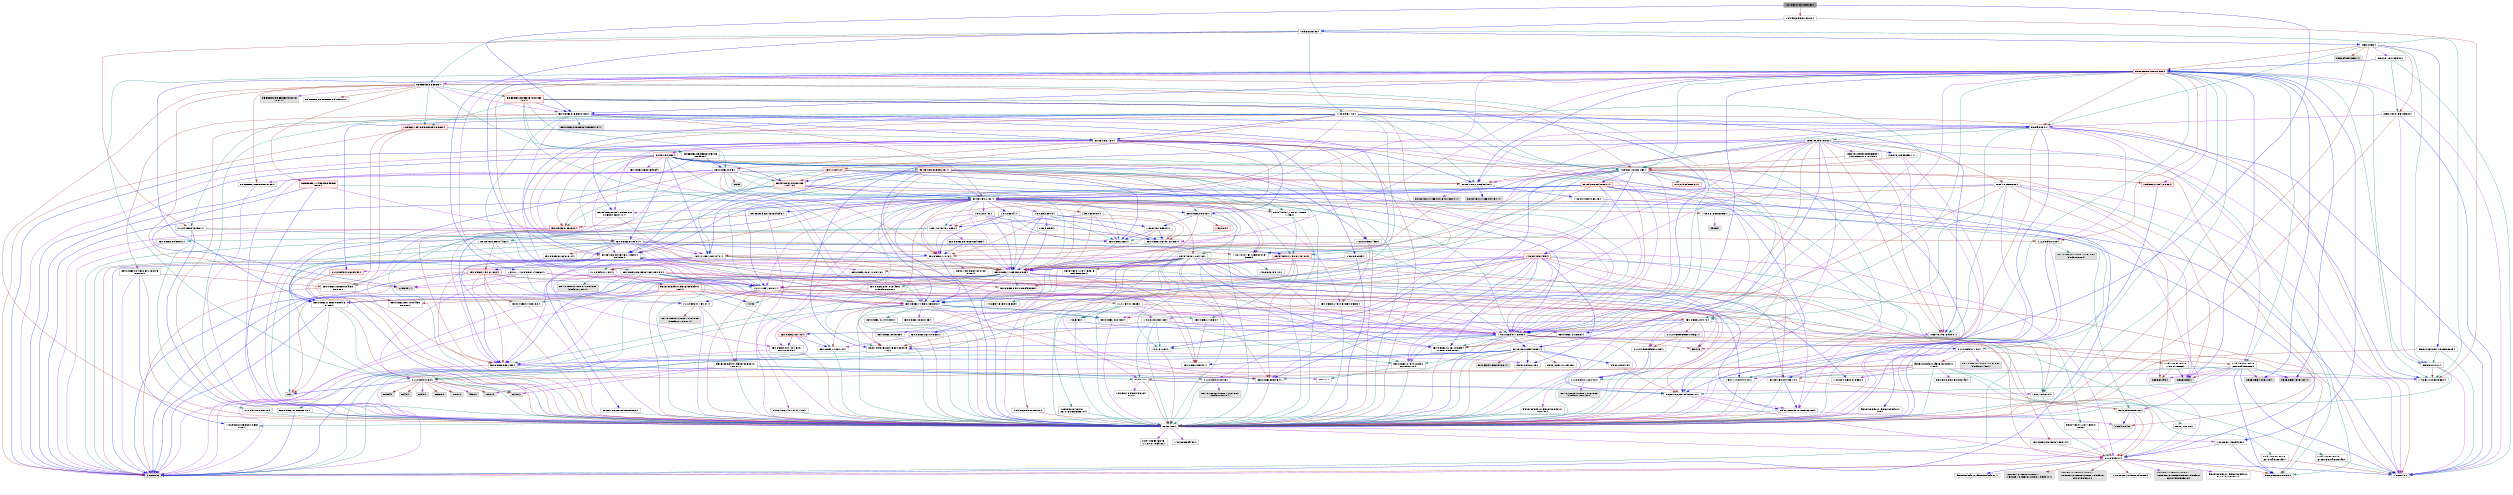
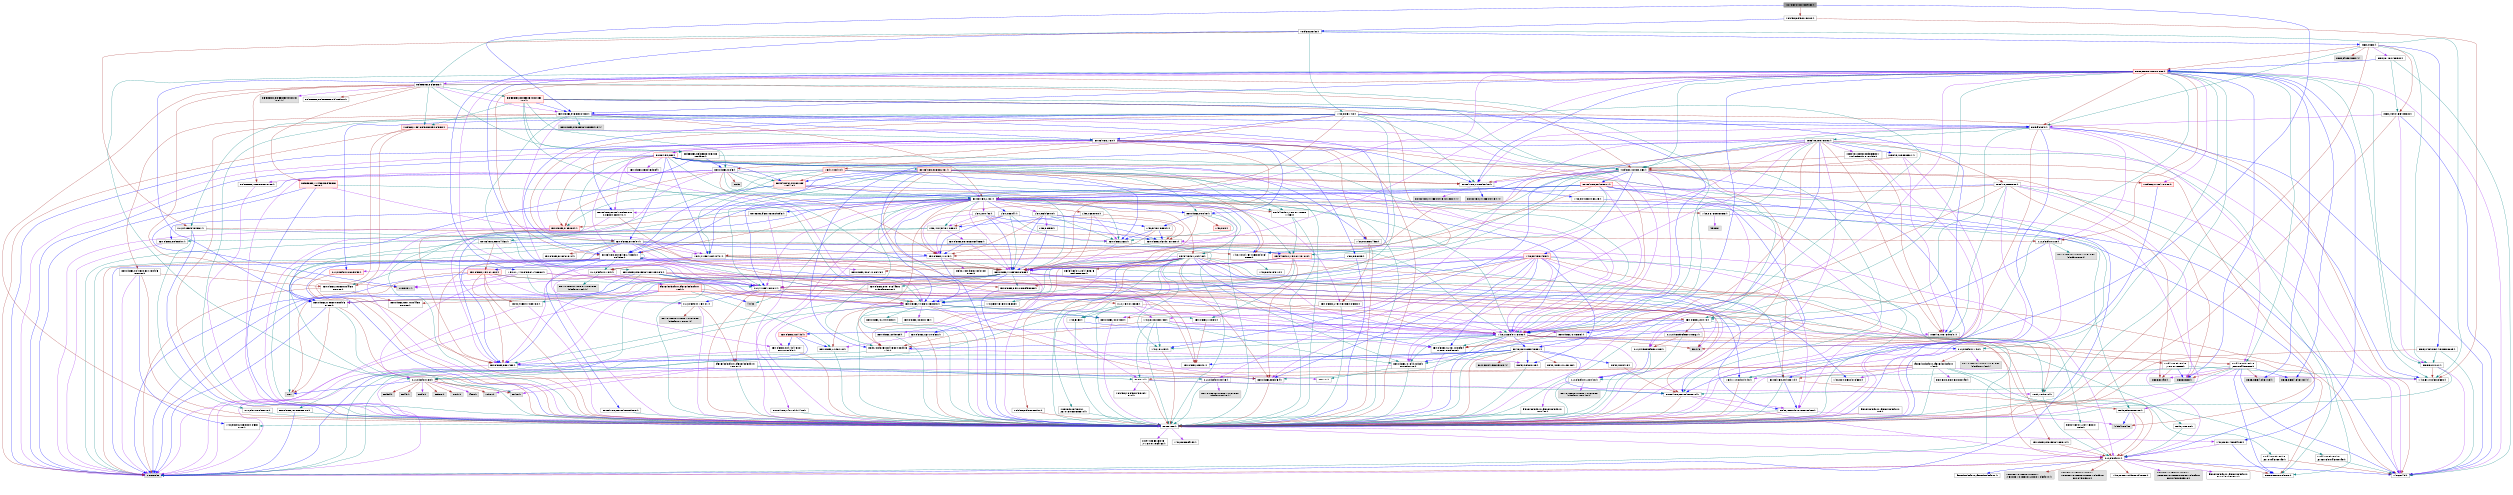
(1687, 184) -> none
(367, 207) -> (566, 211)
(2038, 339) -> (1774, 323)
(844, 422) -> none
